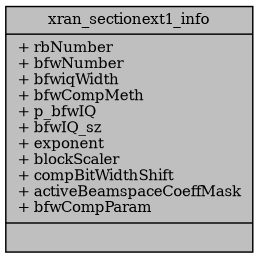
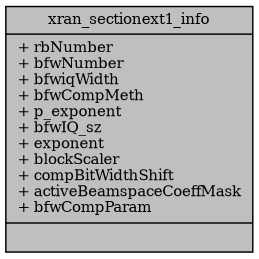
(57, 112) -> (70, 112)
